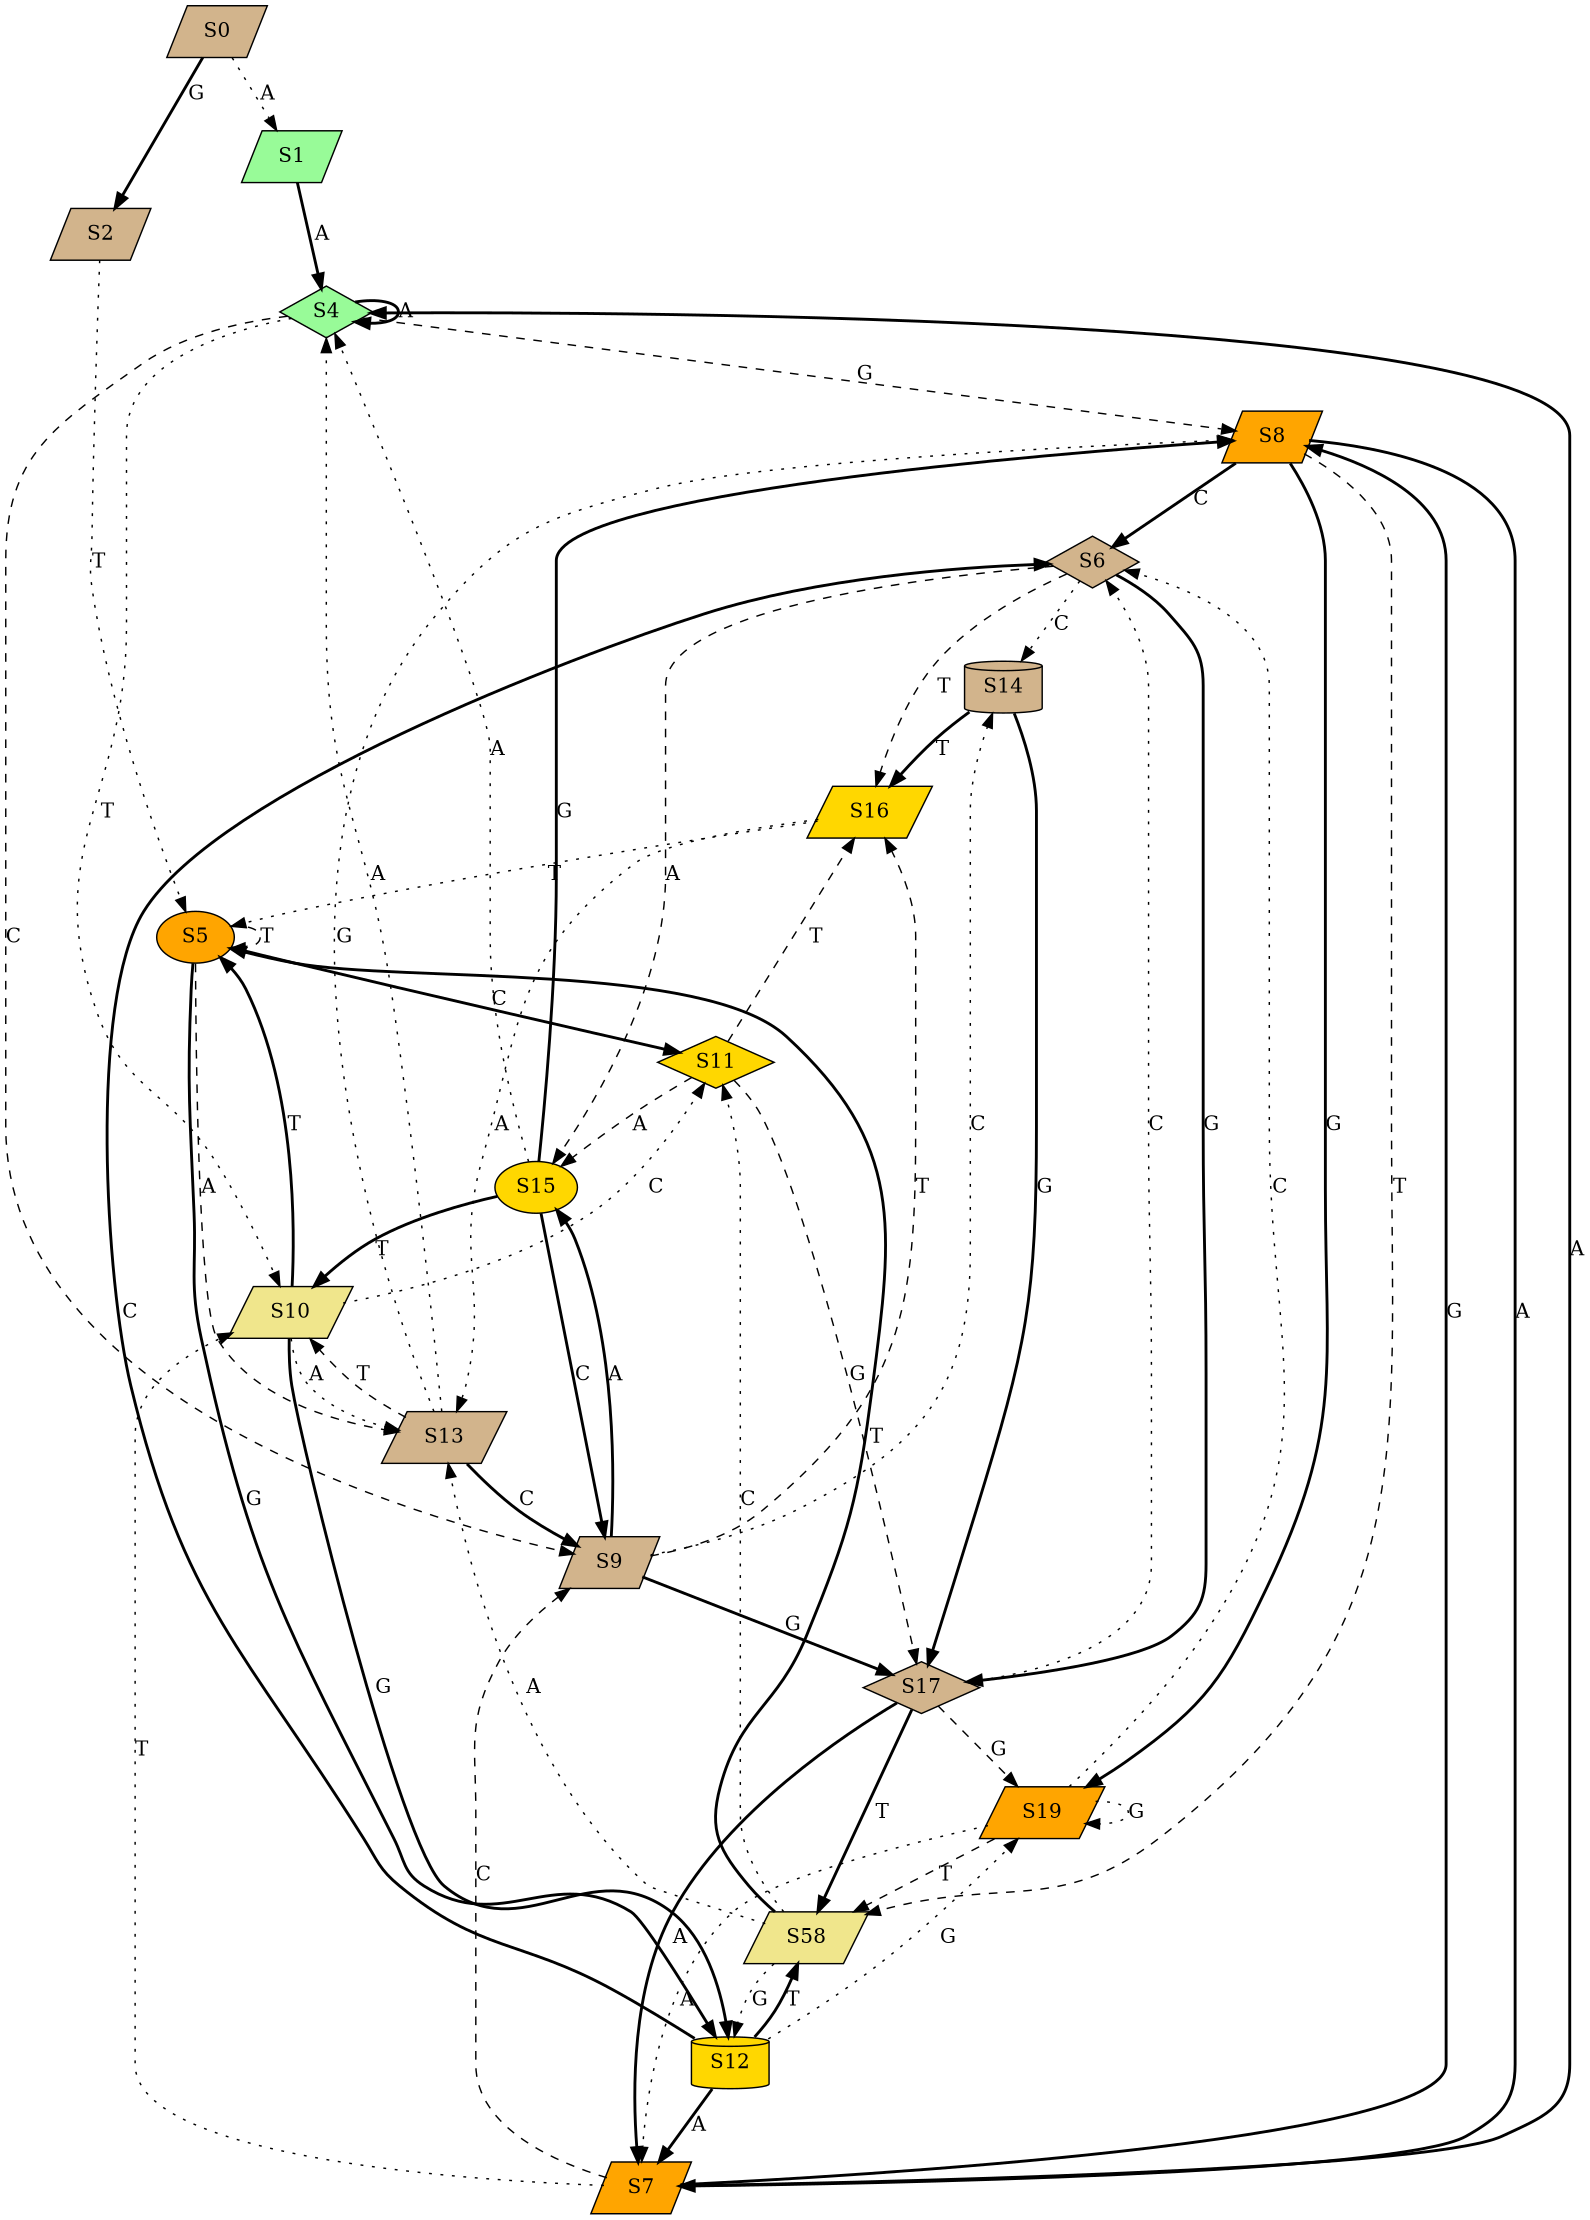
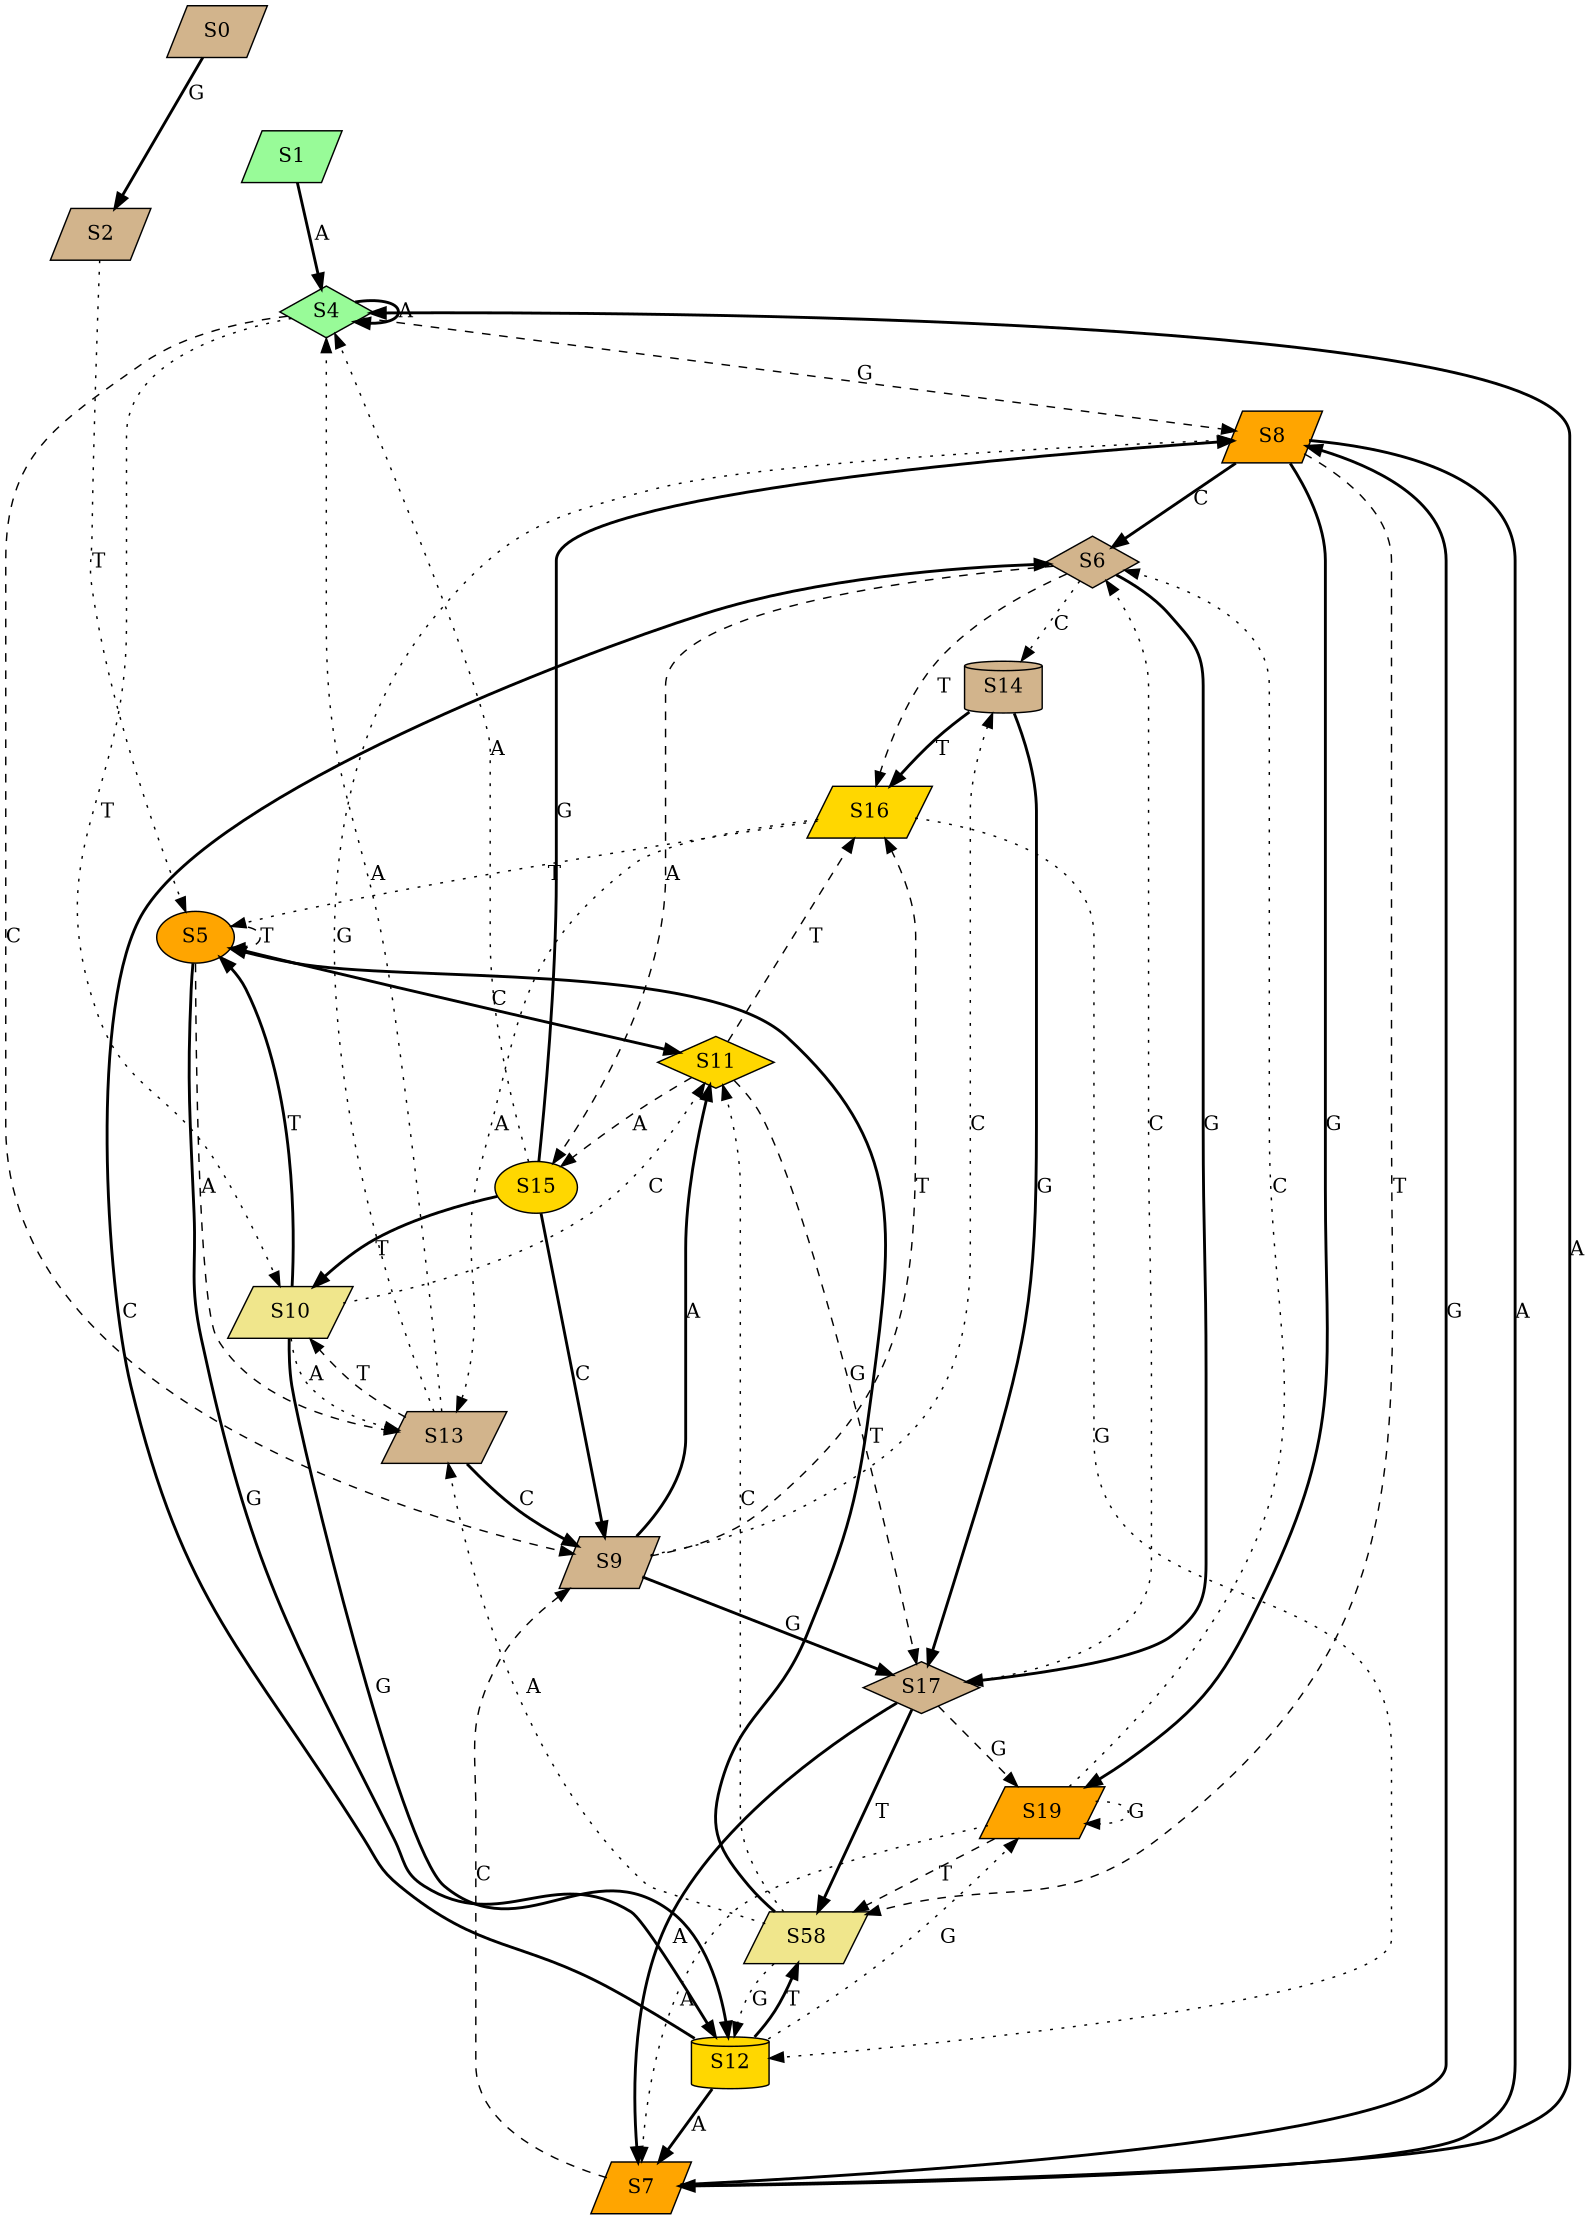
(251, 88) -> none
(607, 1376) -> (686, 1324)
none -> (1281, 1610)
(135, 1934) -> none
